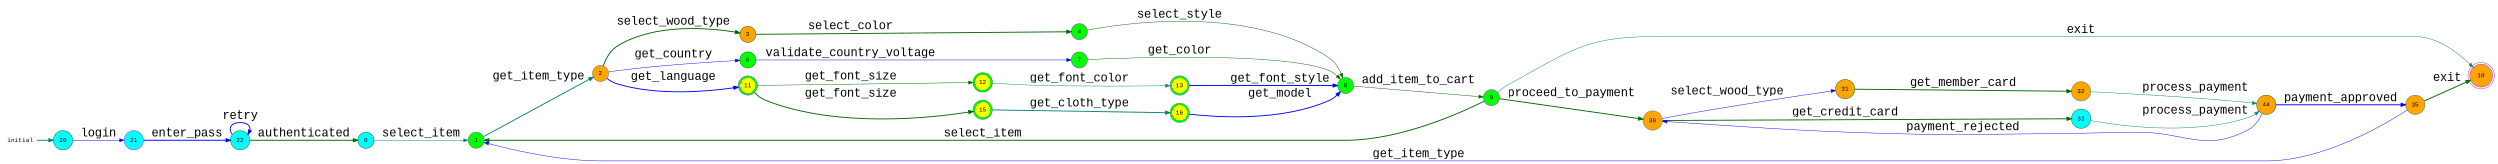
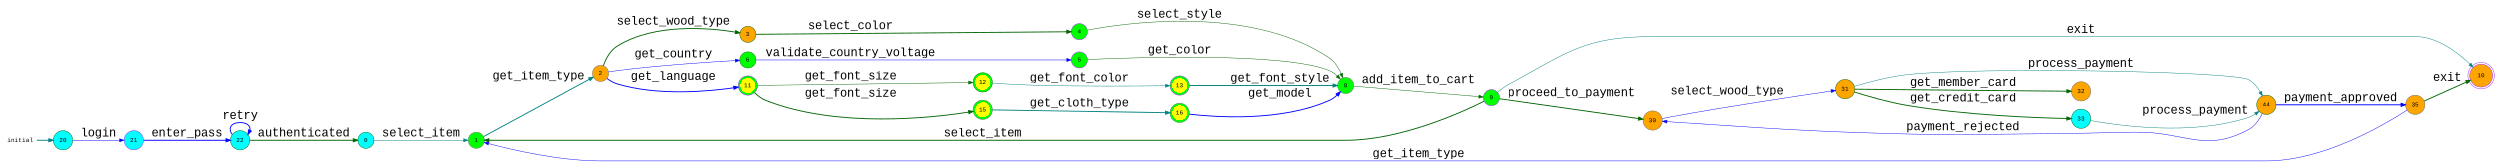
(1079, 60) -> (1079, 60)
(1261, 86) -> (1261, 86)
(2172, 96) -> (2060, 71)
(1865, 120) -> (1960, 112)
